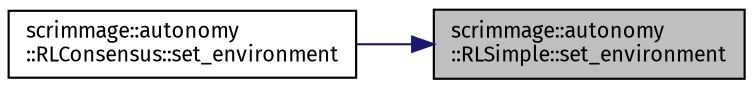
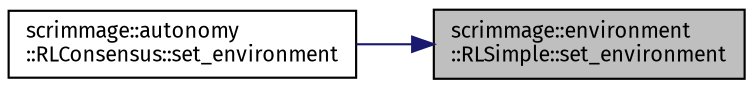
(589, 44) -> (589, 44)
